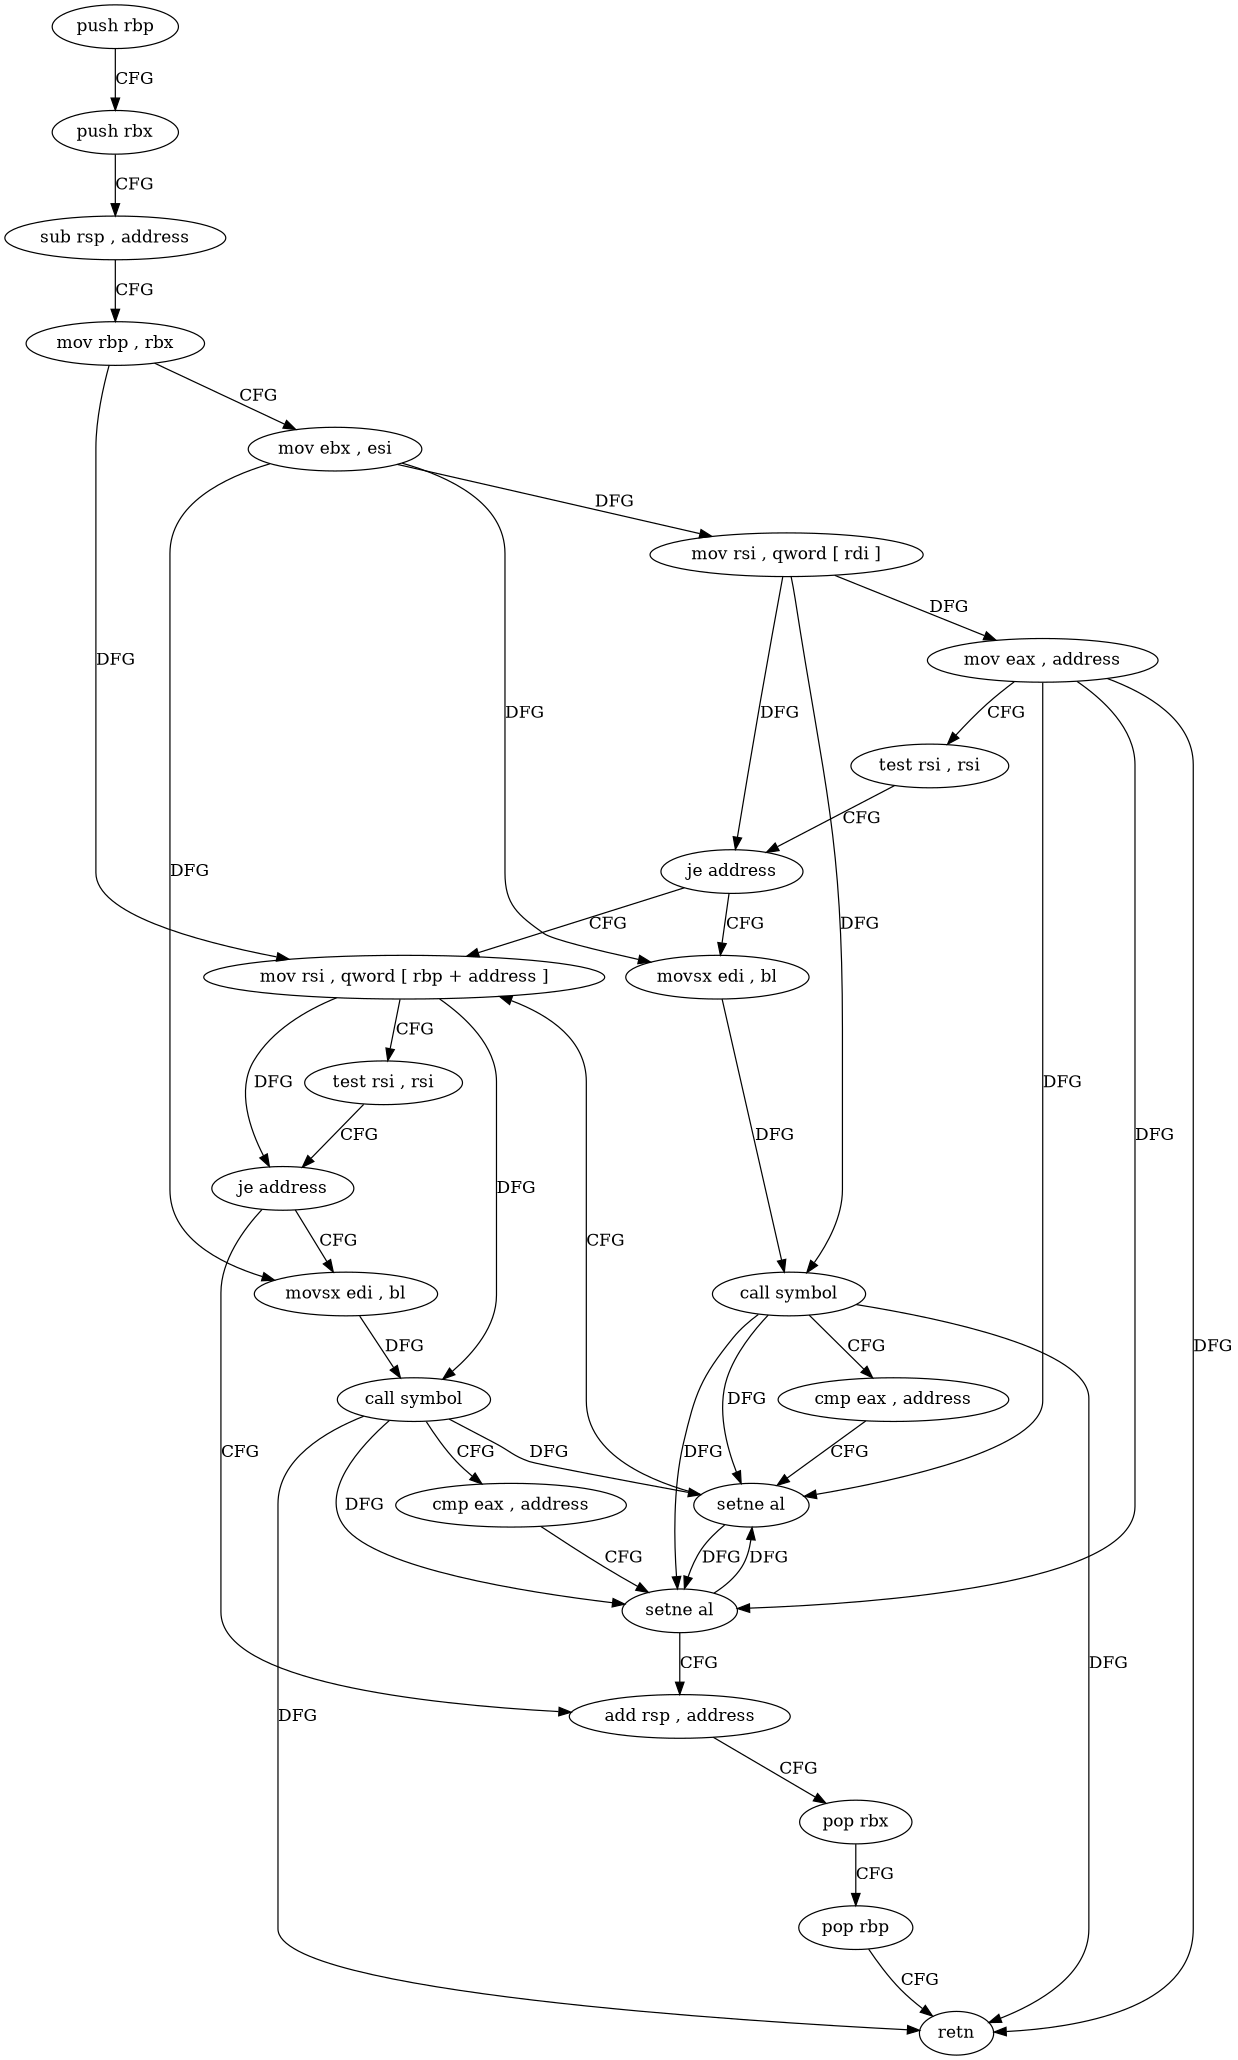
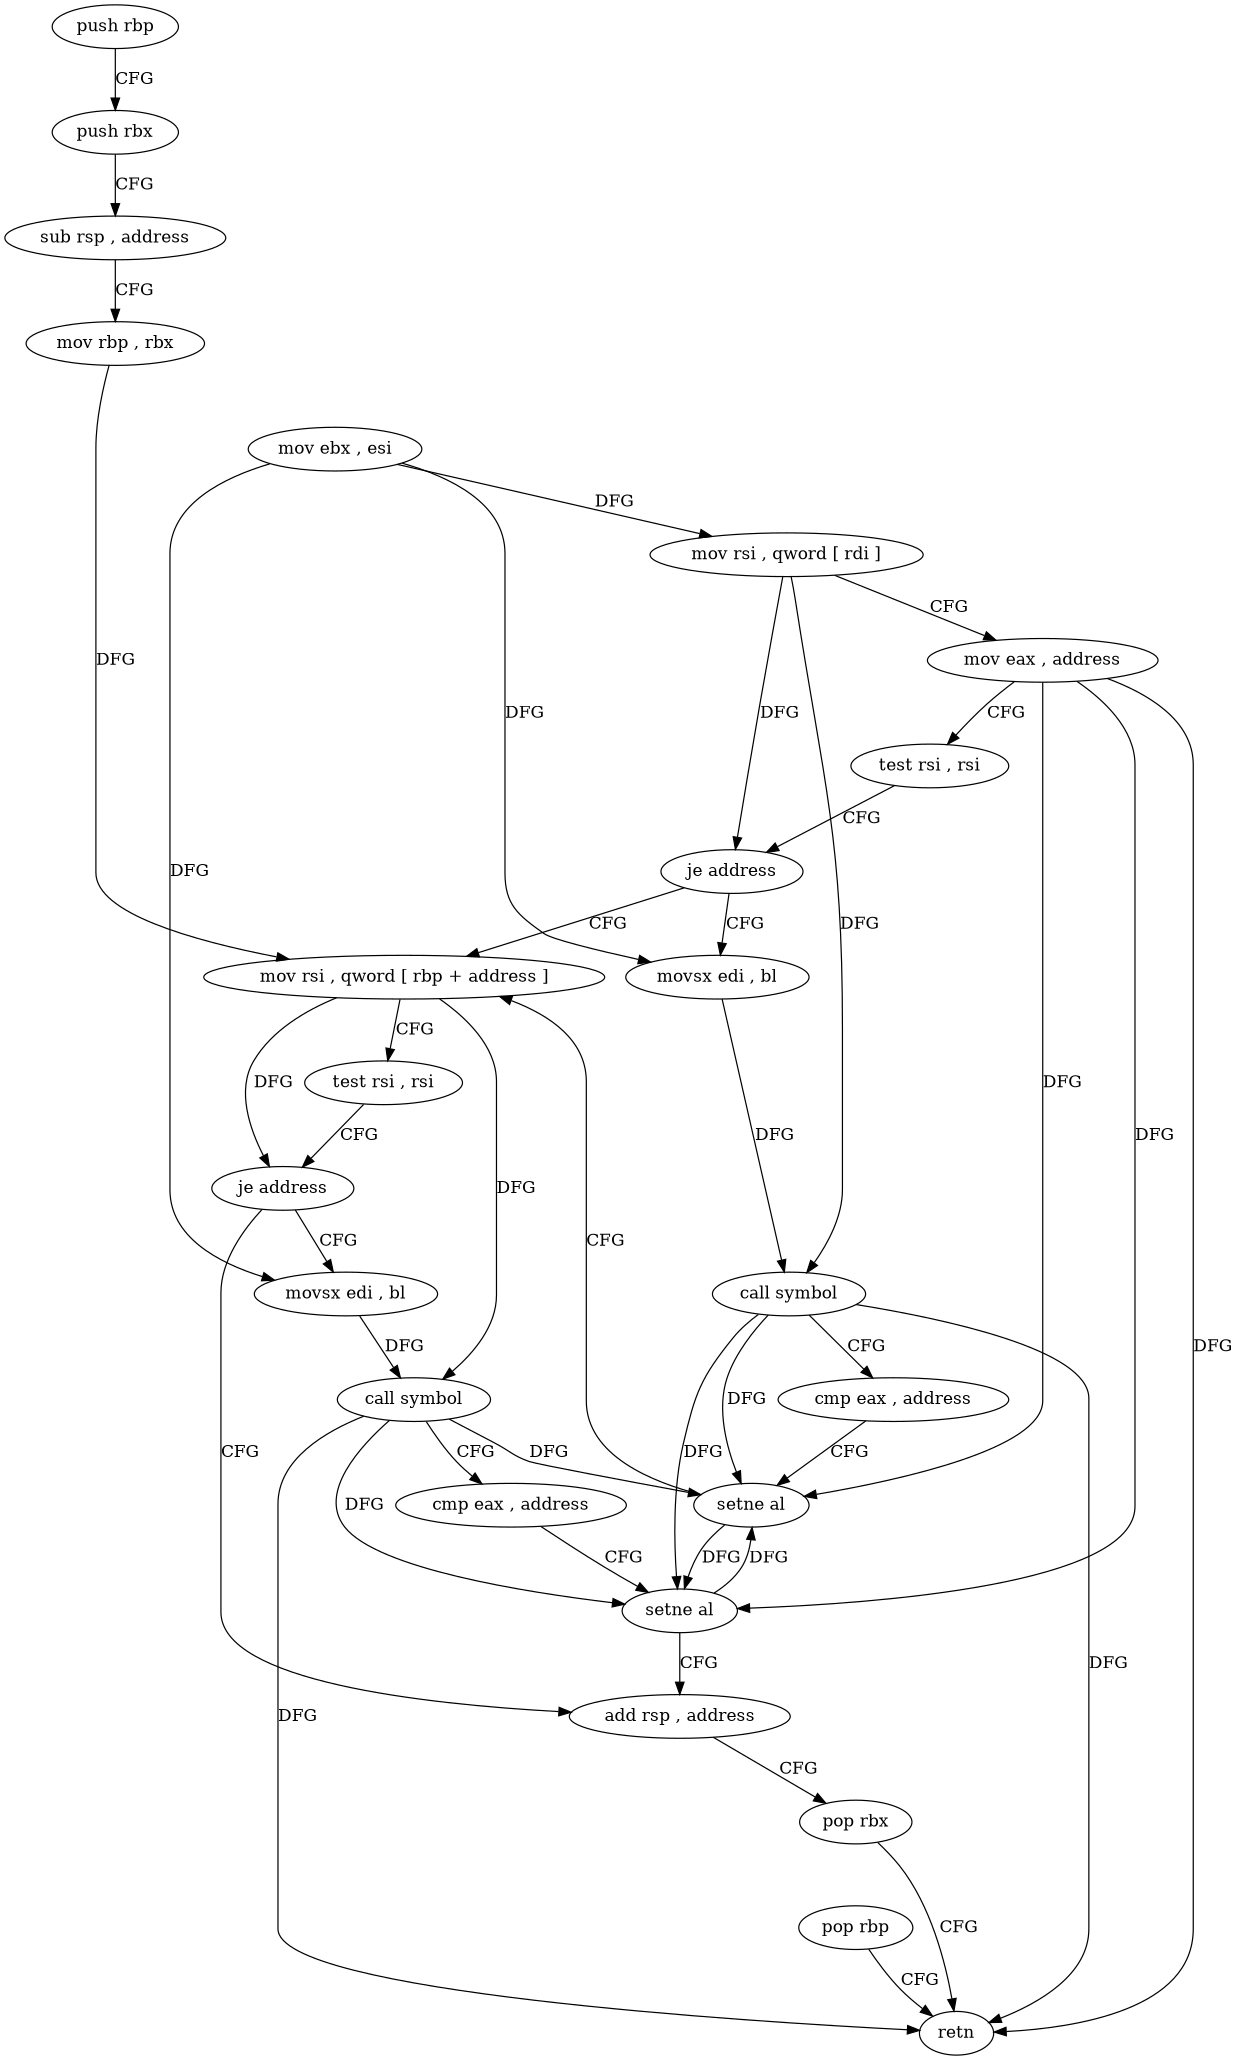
(220, 394) -> none
(949, 608) -> (949, 608)
(856, 1869) -> (928, 1914)
